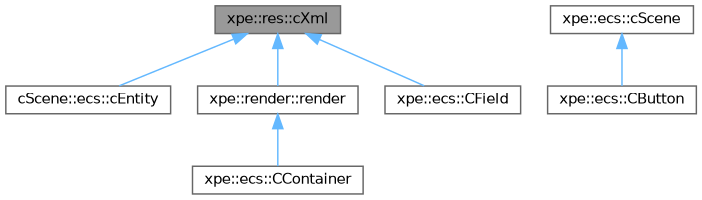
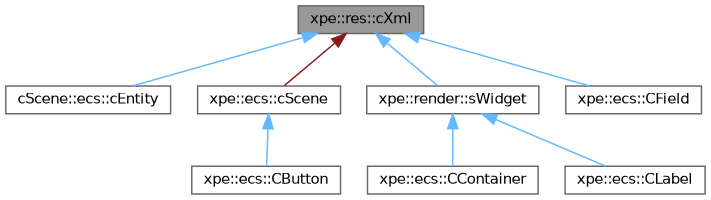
none -> (309, 65)
(278, 100) -> (453, 100)
none -> (635, 180)
